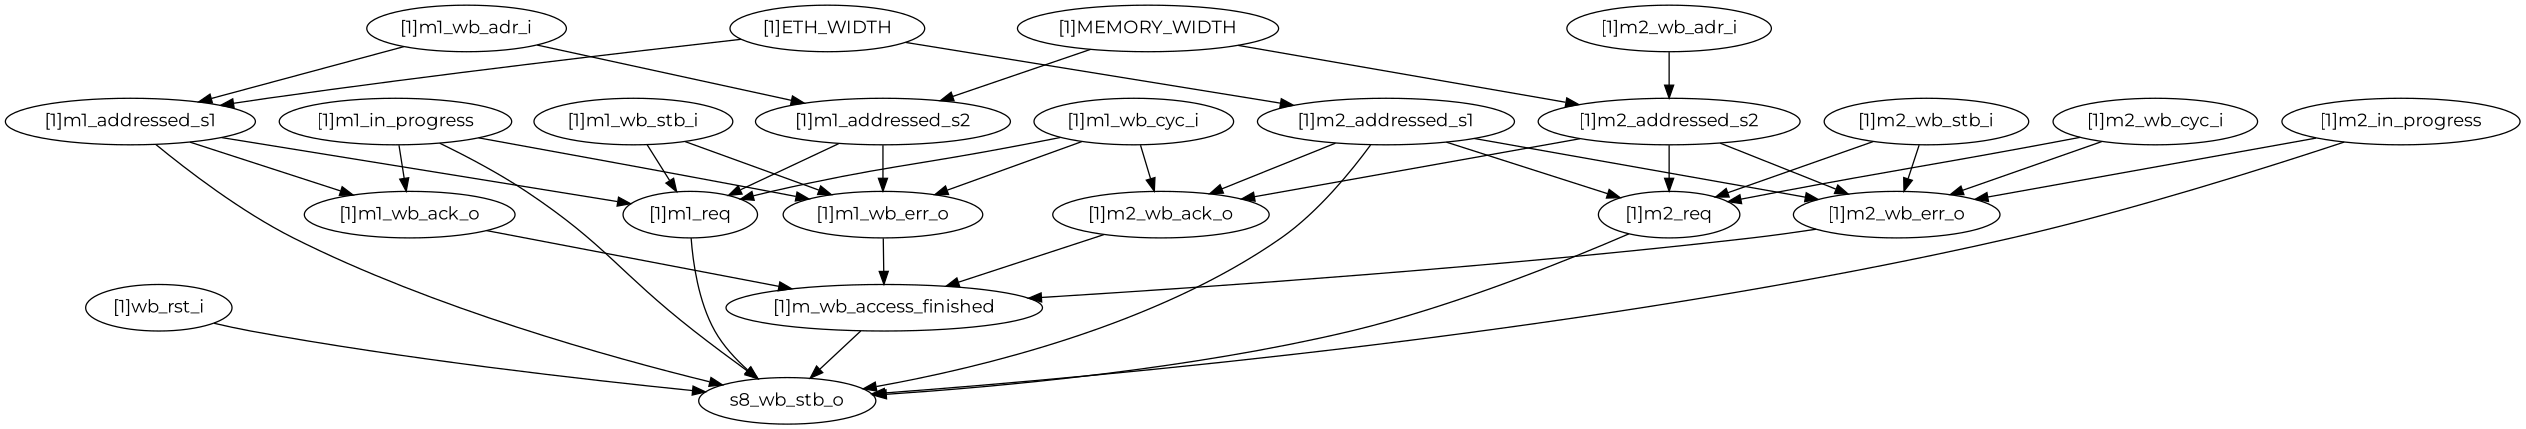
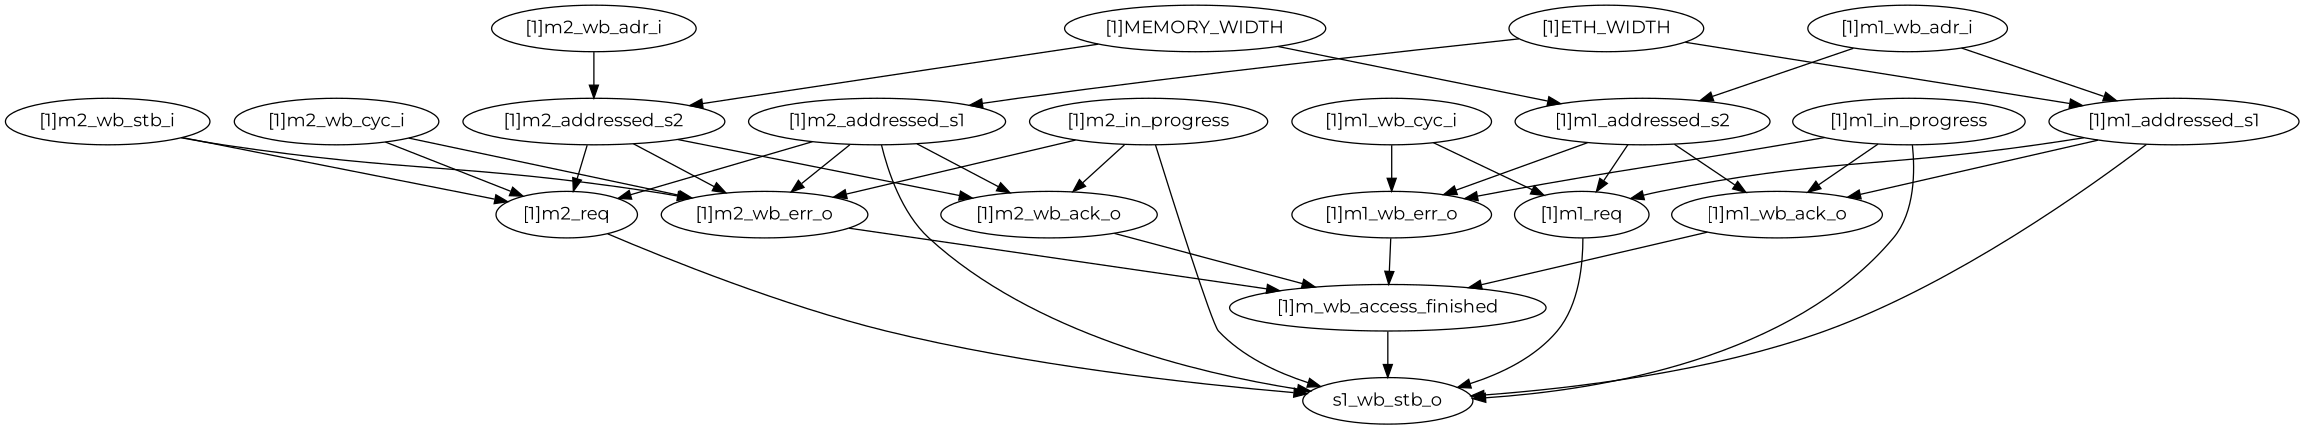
(633, 122) -> none
(1146, 162) -> (1104, 164)
none -> (1706, 166)
(159, 308) -> none
(787, 401) -> (1388, 401)
